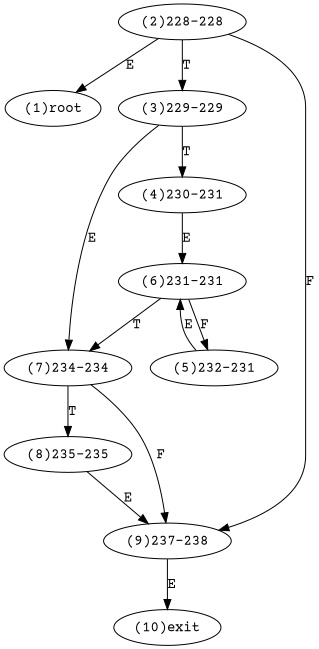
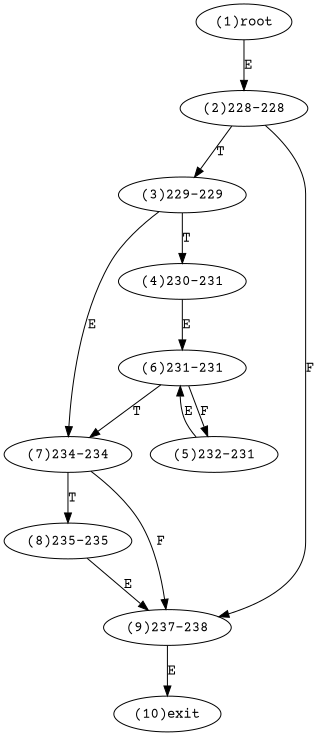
(121, 63) -> (244, 60)
